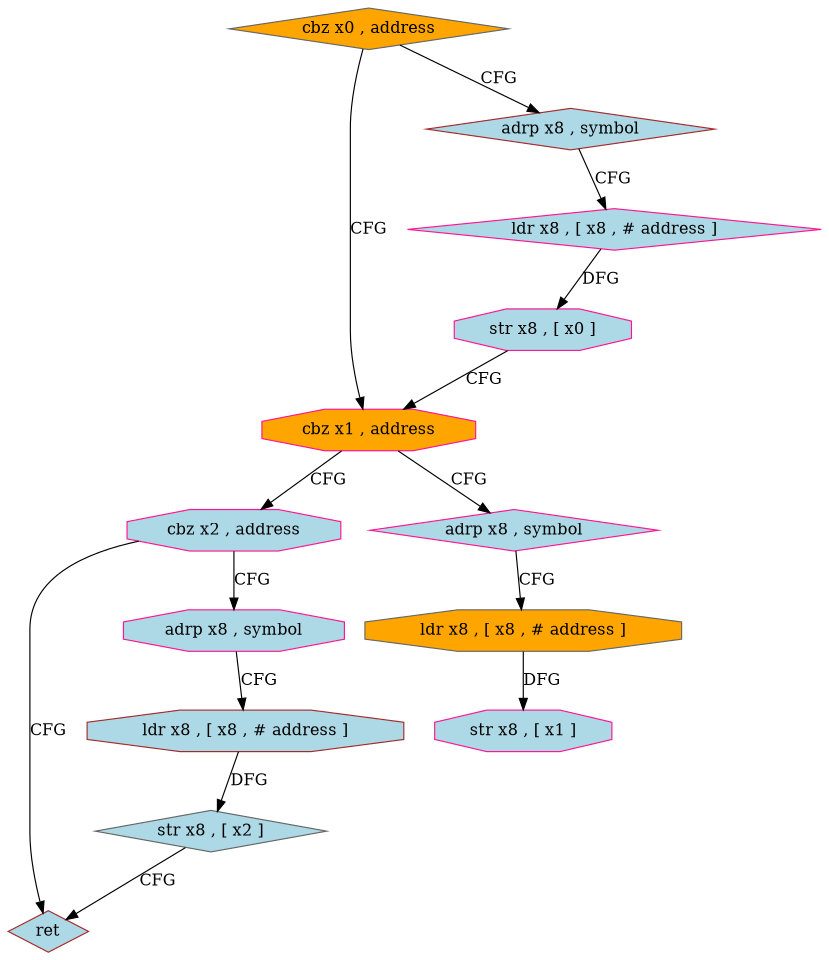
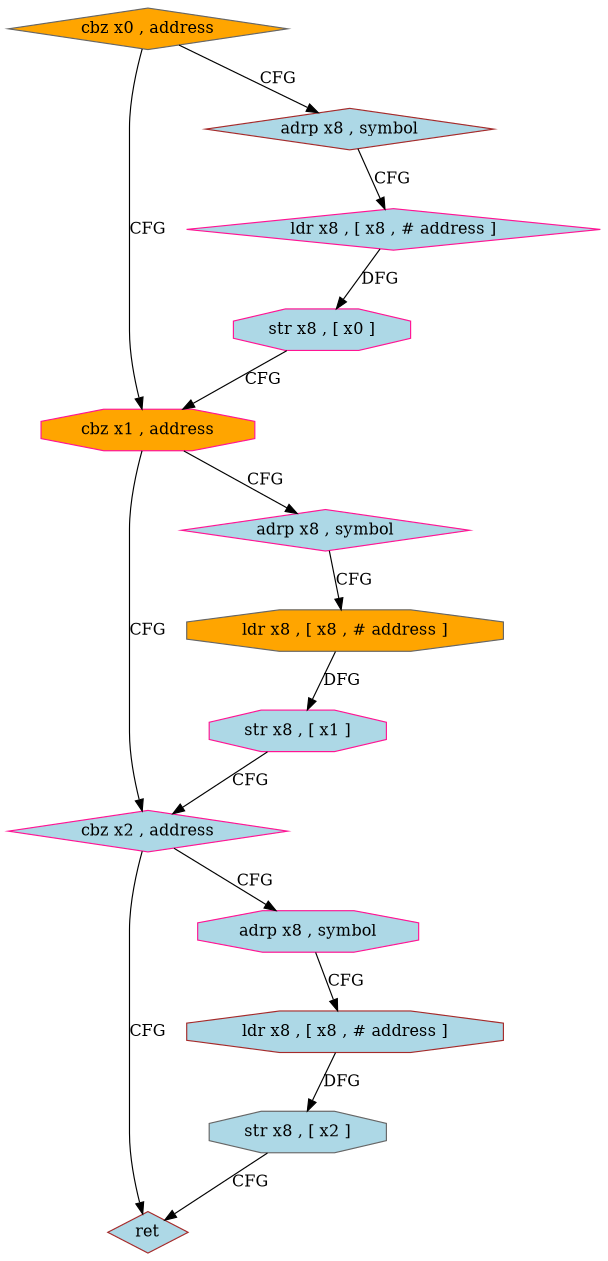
(234, 530) -> (148, 831)
none -> (225, 780)
(211, 831) -> (298, 1132)
